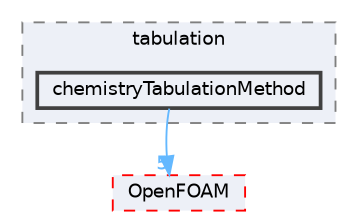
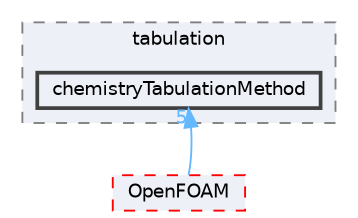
(166, 135) -> (191, 151)
